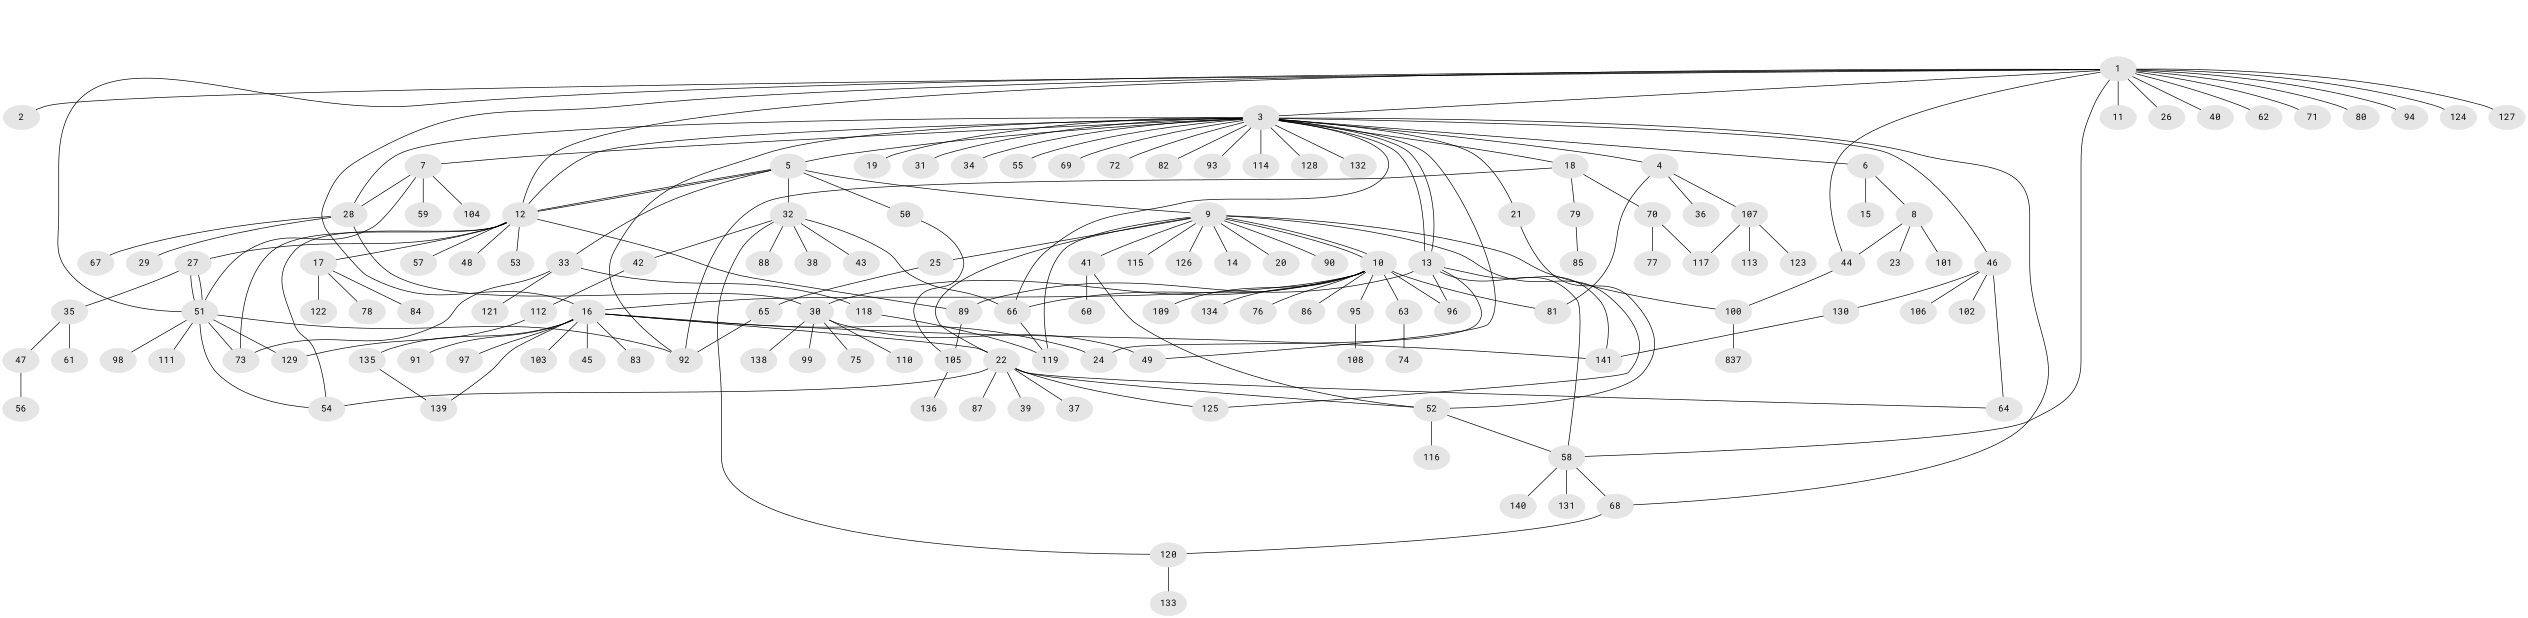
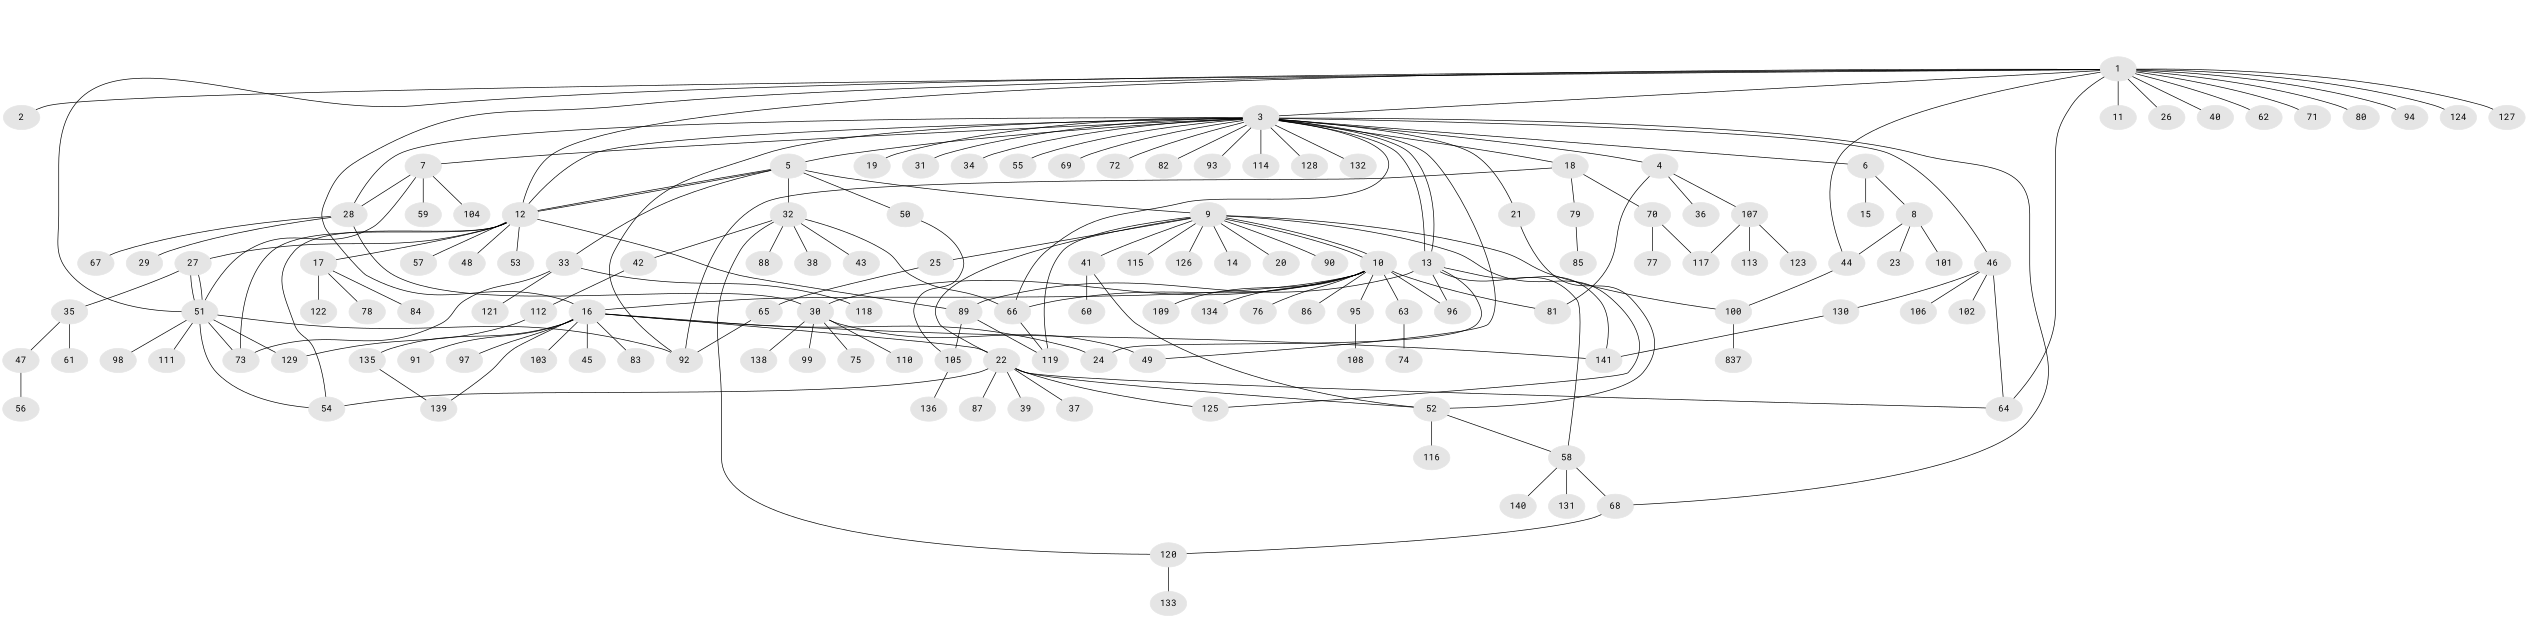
(921, 322) -> (1013, 339)
(1993, 429) -> (2055, 234)
